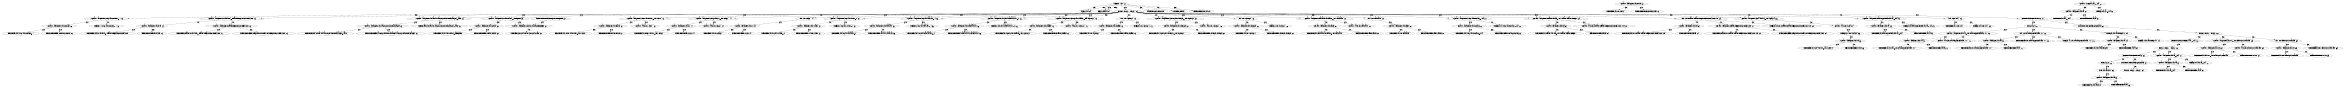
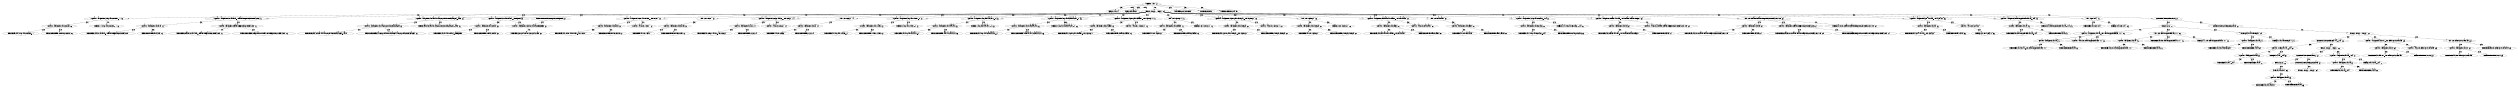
none -> (707, 19)
(1006, 22) -> (1066, 22)
(1850, 37) -> (1927, 22)
none -> (2306, 45)
